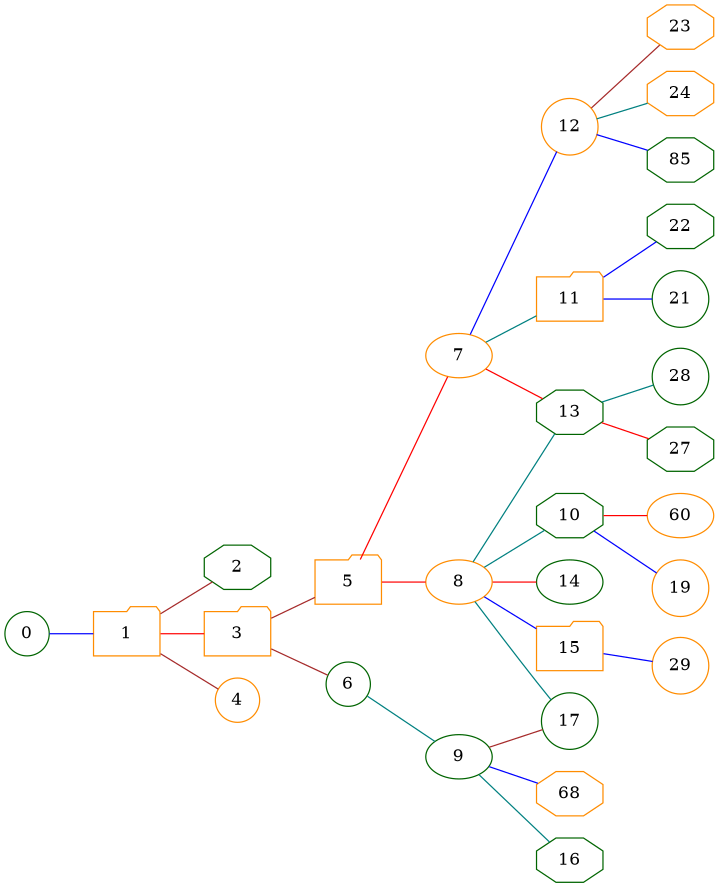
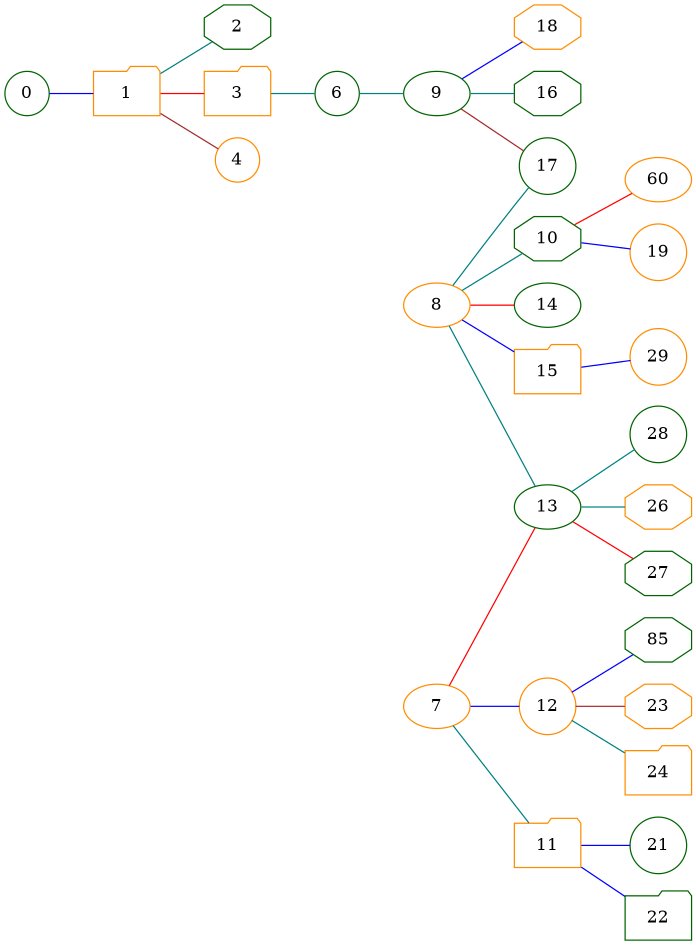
(680, 94) -> (658, 773)
(680, 226) -> (658, 918)
(570, 412) -> (548, 507)
none -> (658, 507)
(348, 582) -> none
(186, 598) -> (186, 58)
(299, 662) -> (293, 94)
(570, 794) -> (548, 27)
